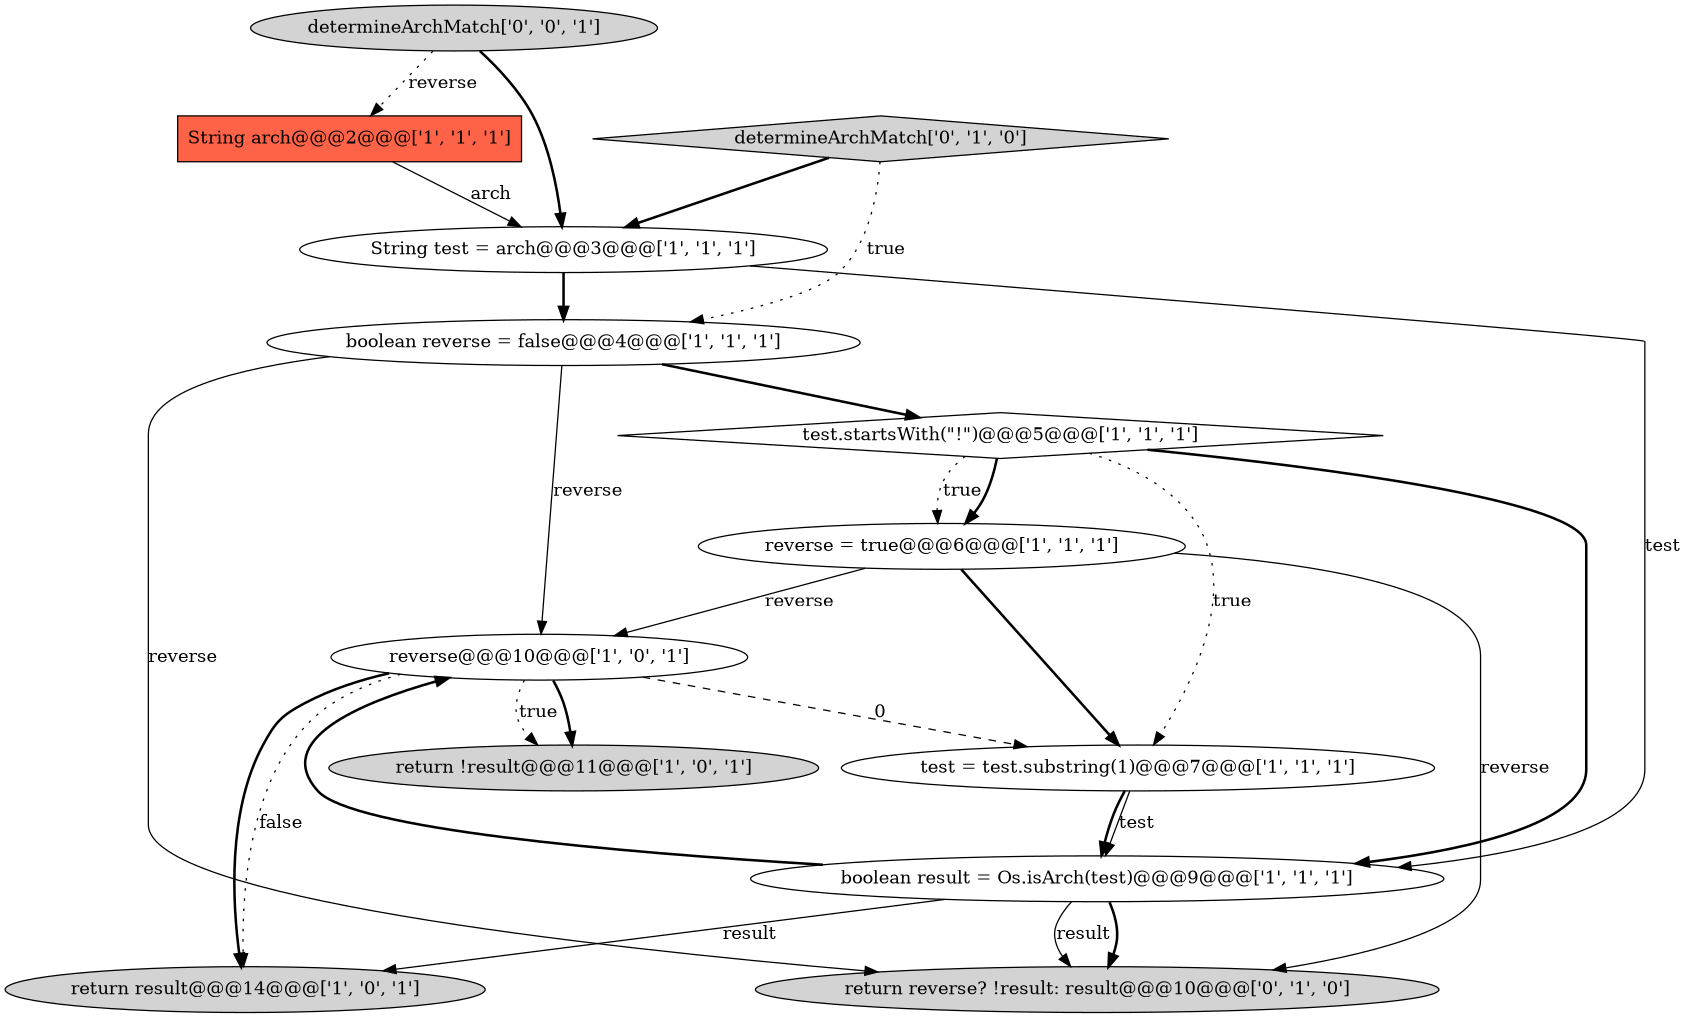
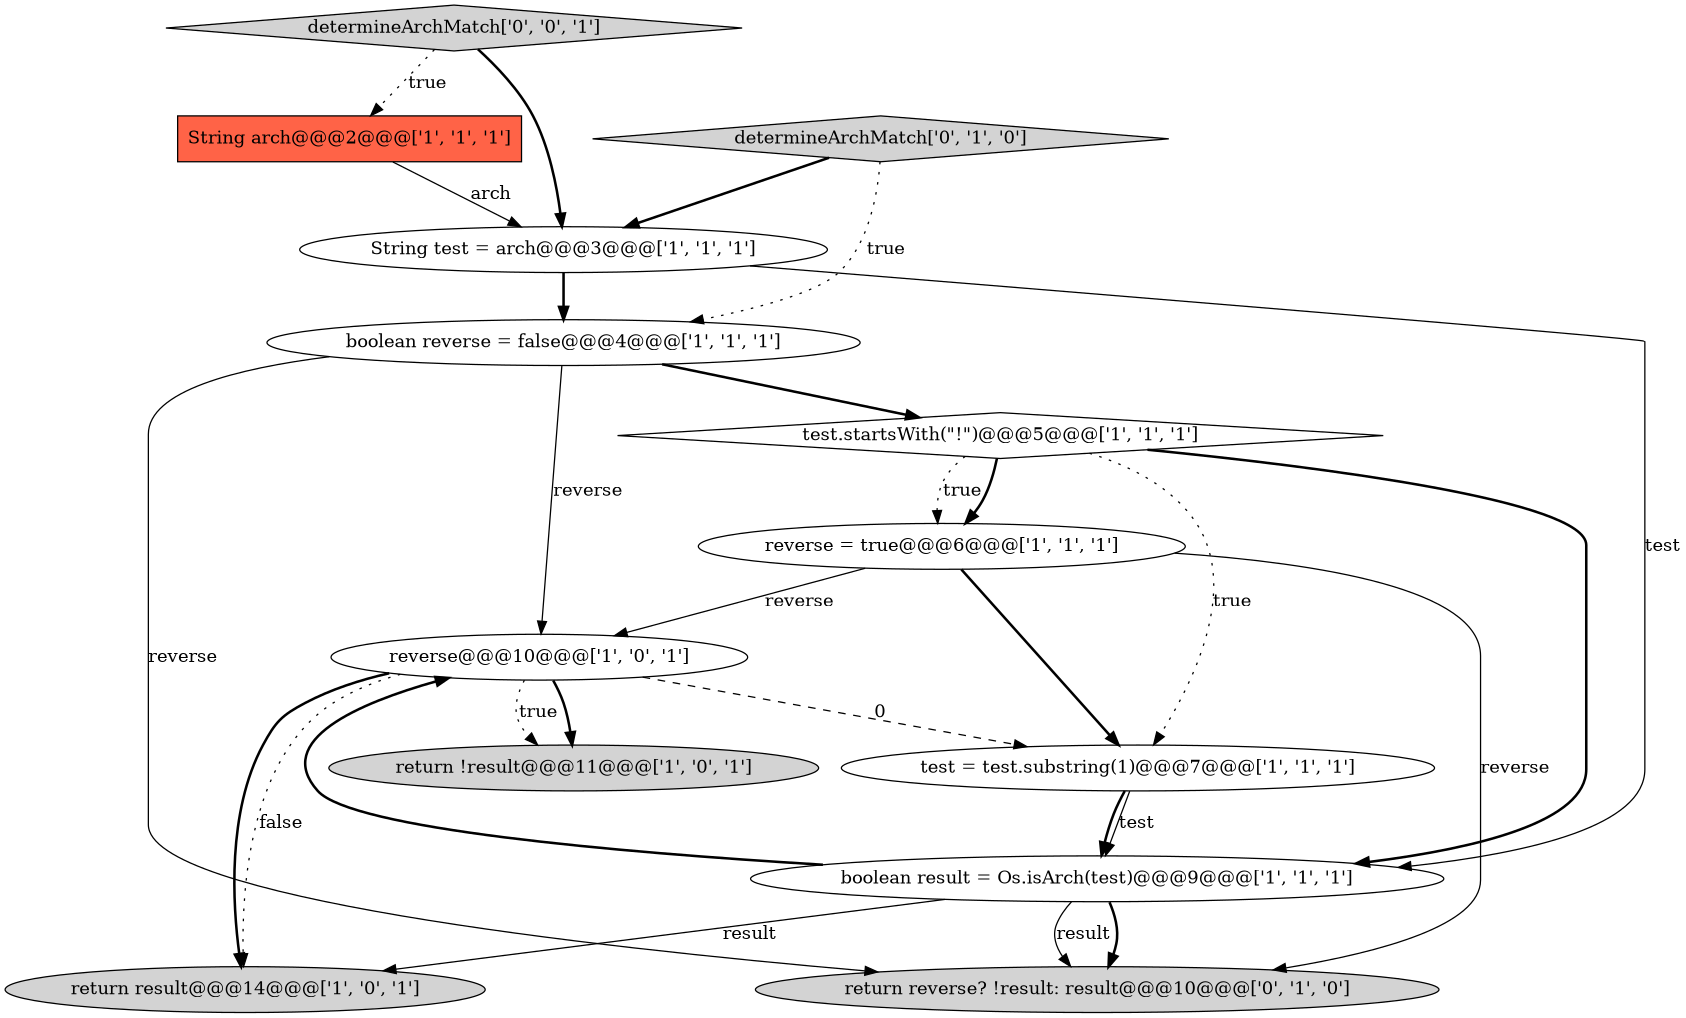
(454, 28) -> (454, 28)
(443, 83) -> (428, 83)
